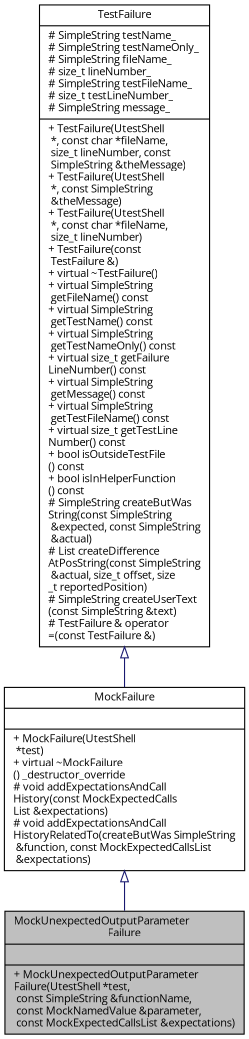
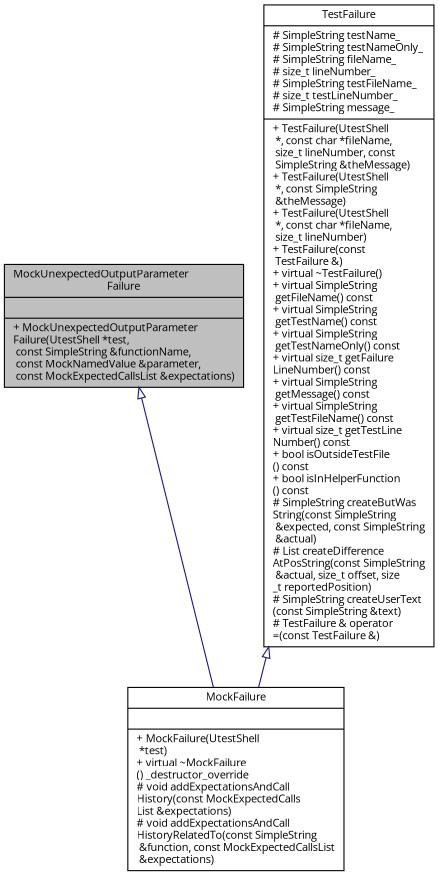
(125, 836) -> (227, 836)
(125, 896) -> (177, 543)
